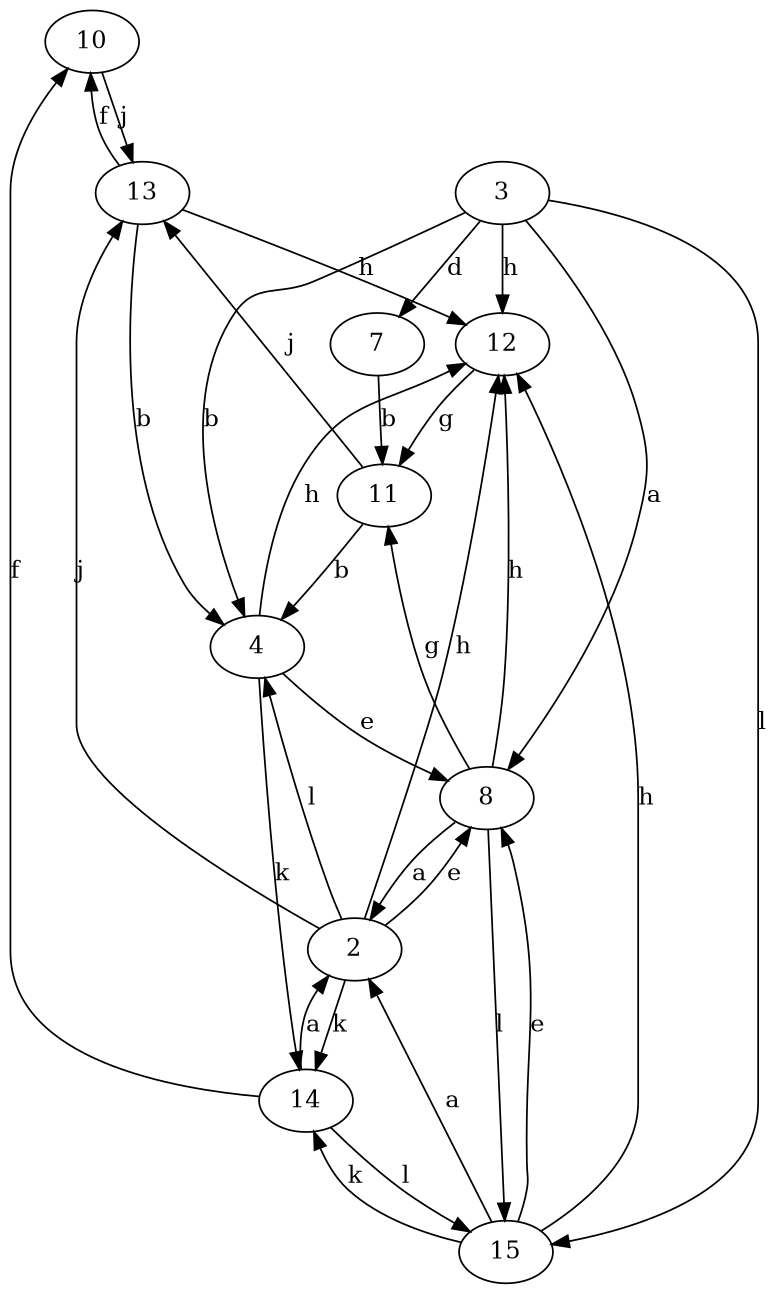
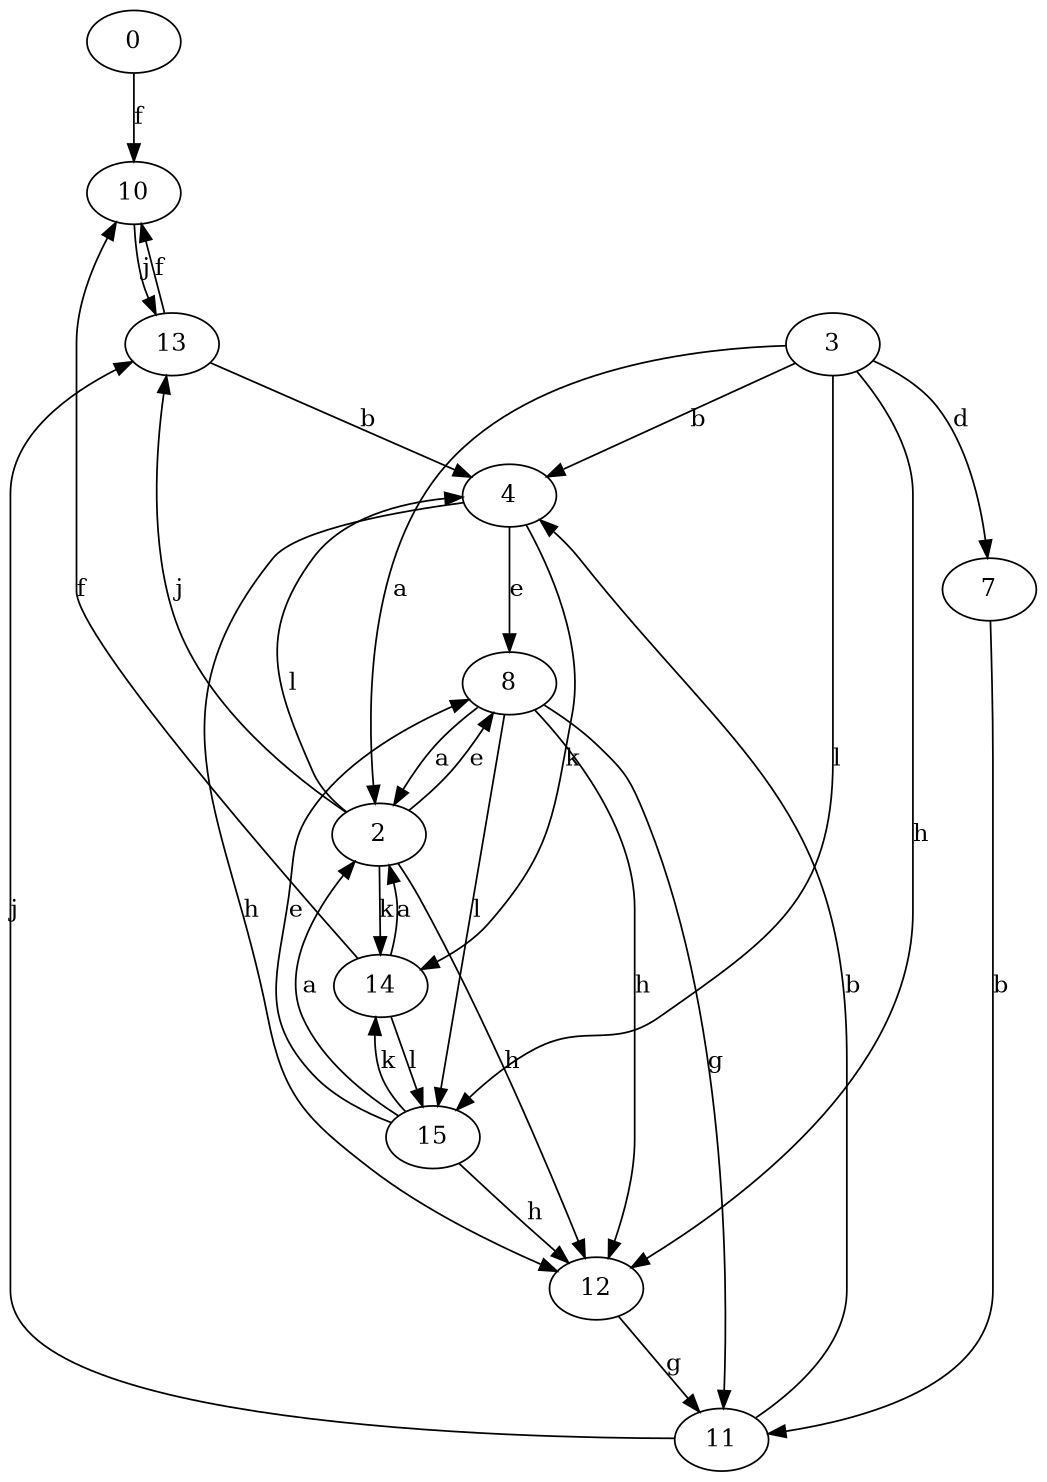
none -> (134, 42)
(317, 262) -> none
(645, 487) -> (458, 454)
